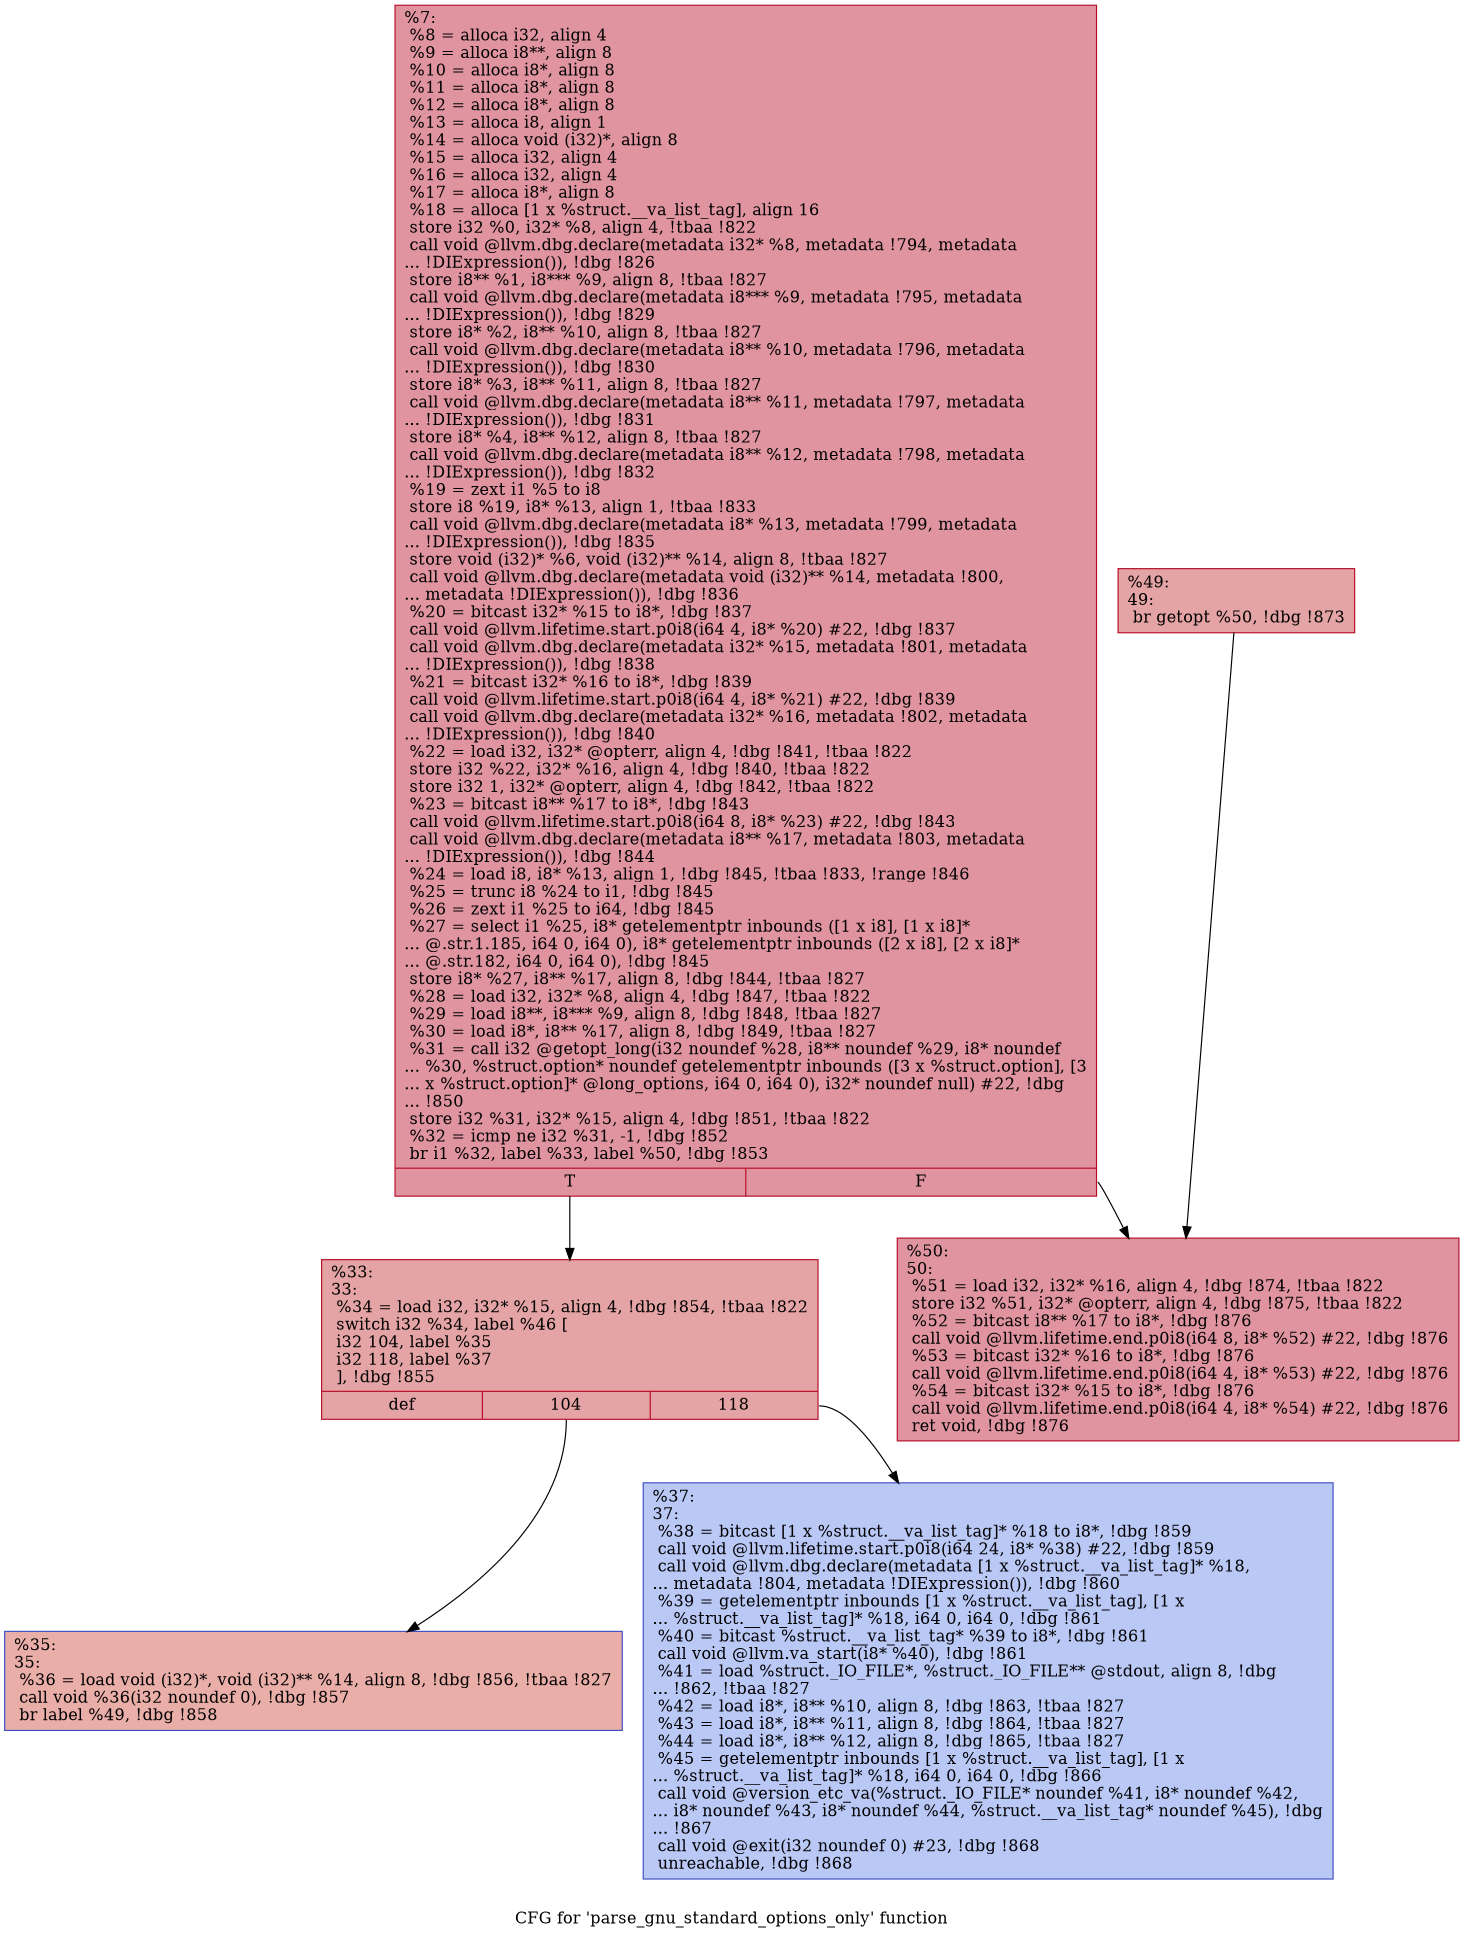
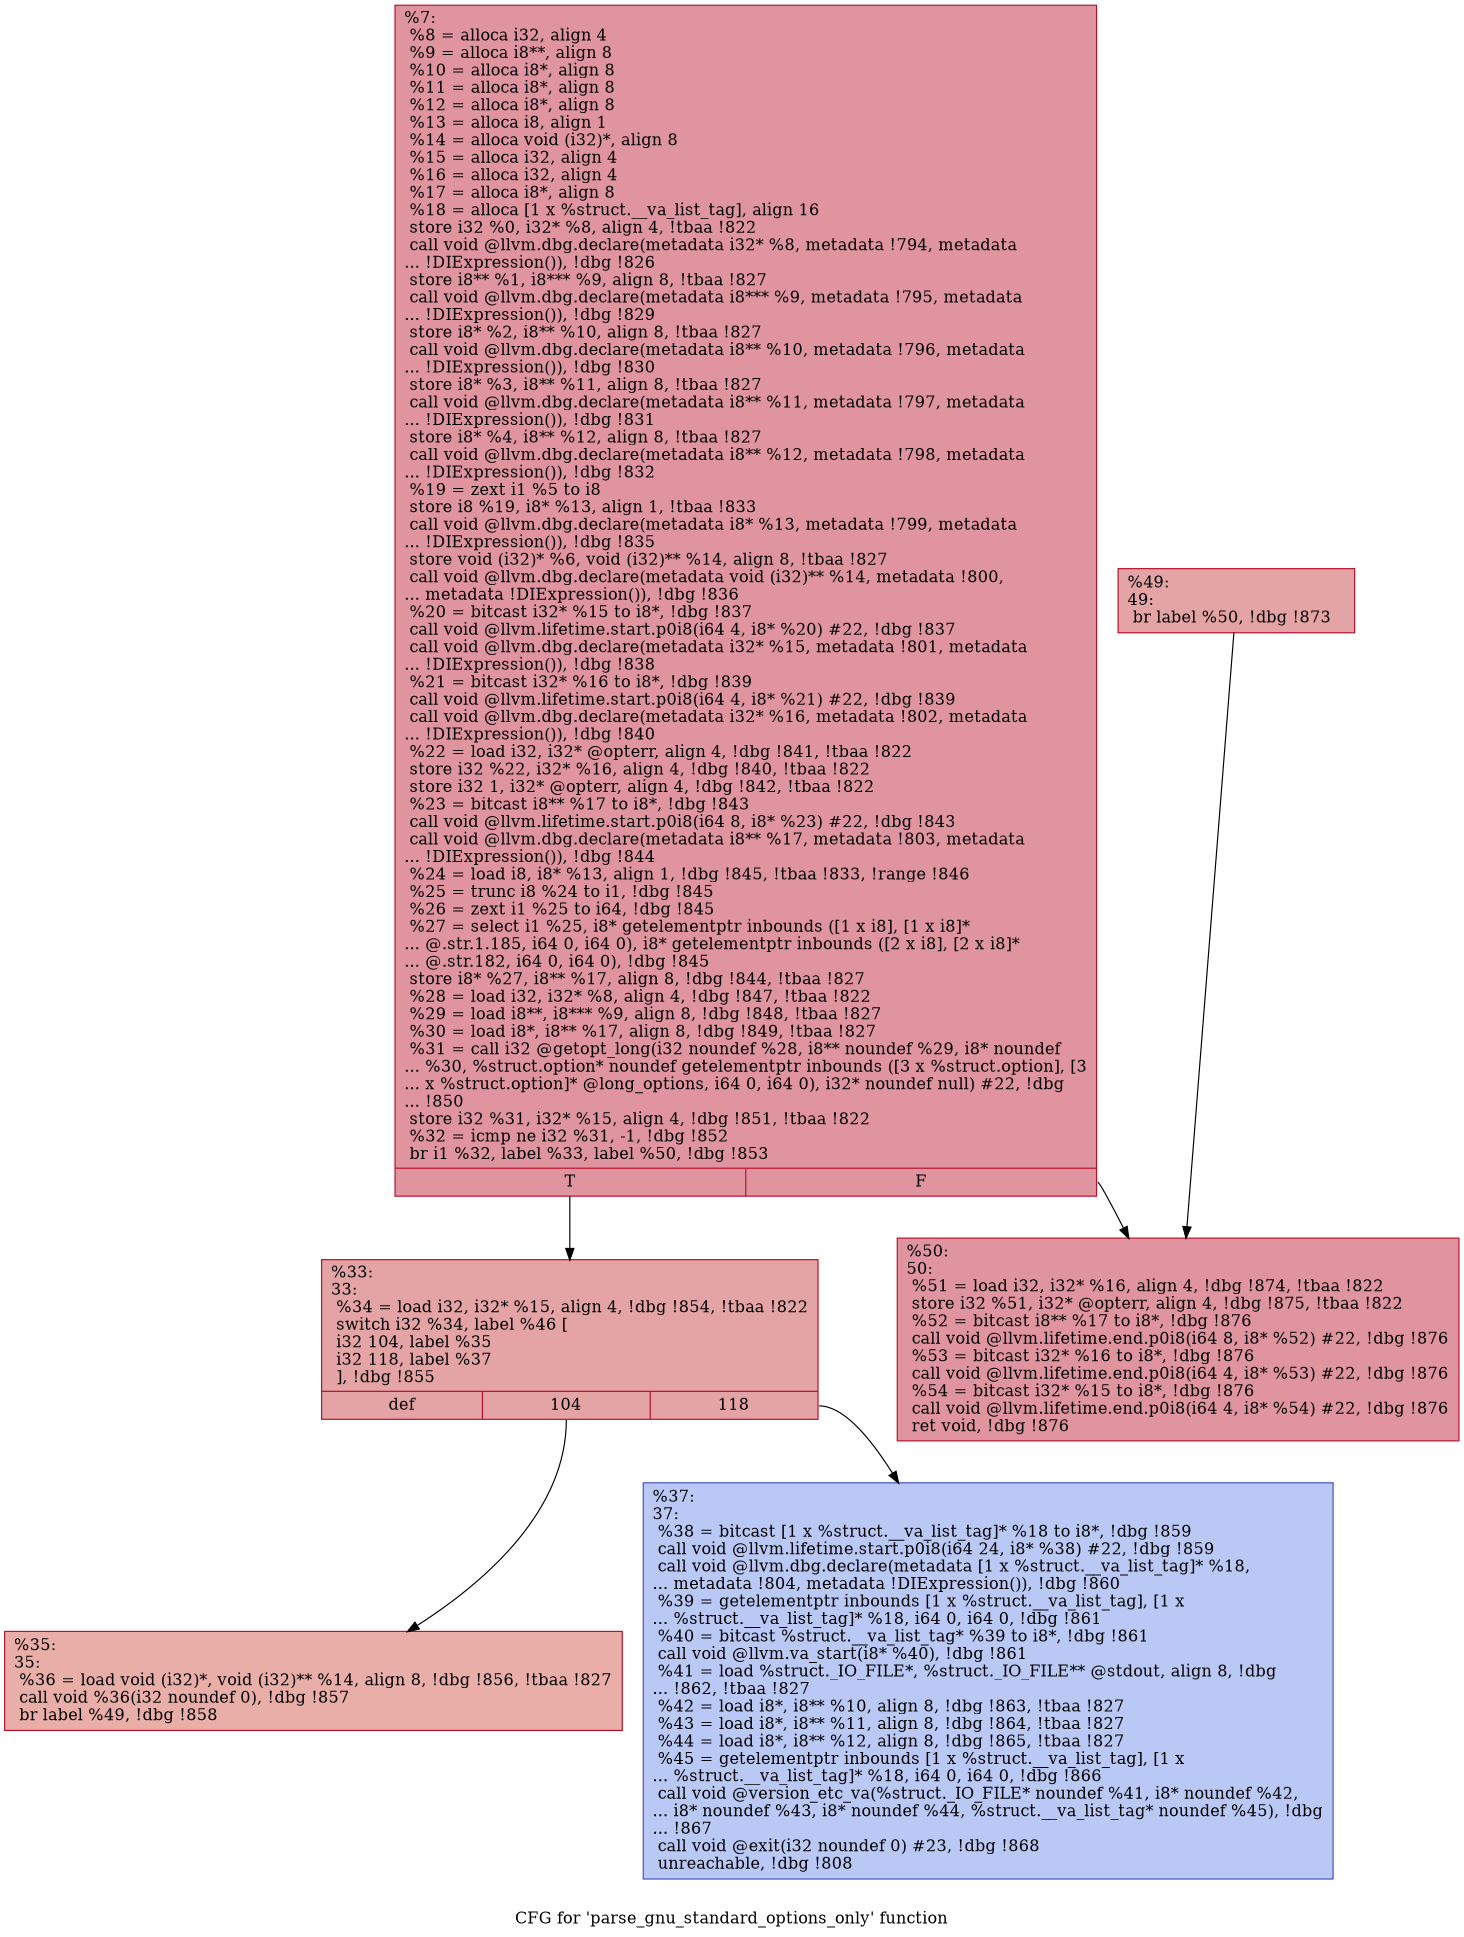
(1236, 618) -> (1229, 618)
(313, 1681) -> (313, 1681)
(753, 1864) -> (753, 1864)
